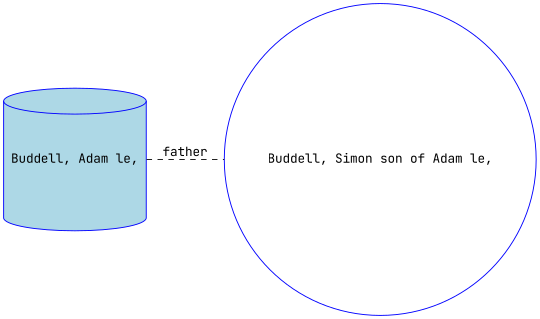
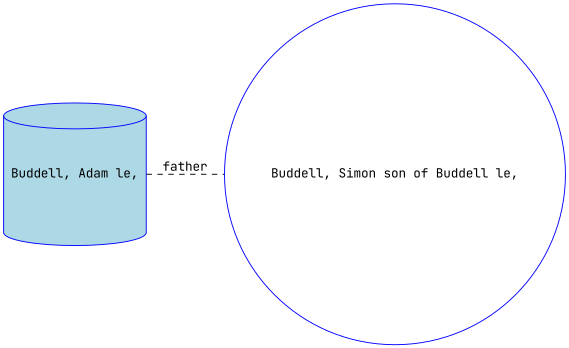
(380, 159) -> (395, 174)
